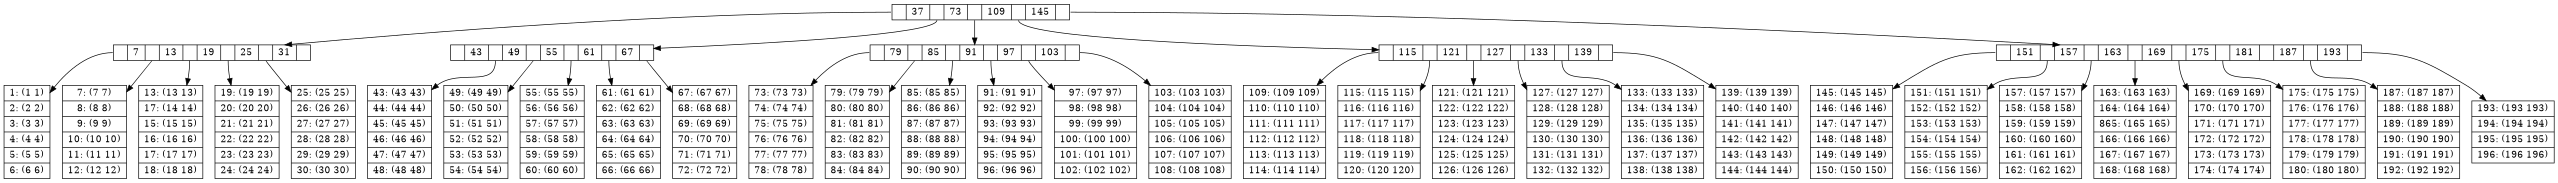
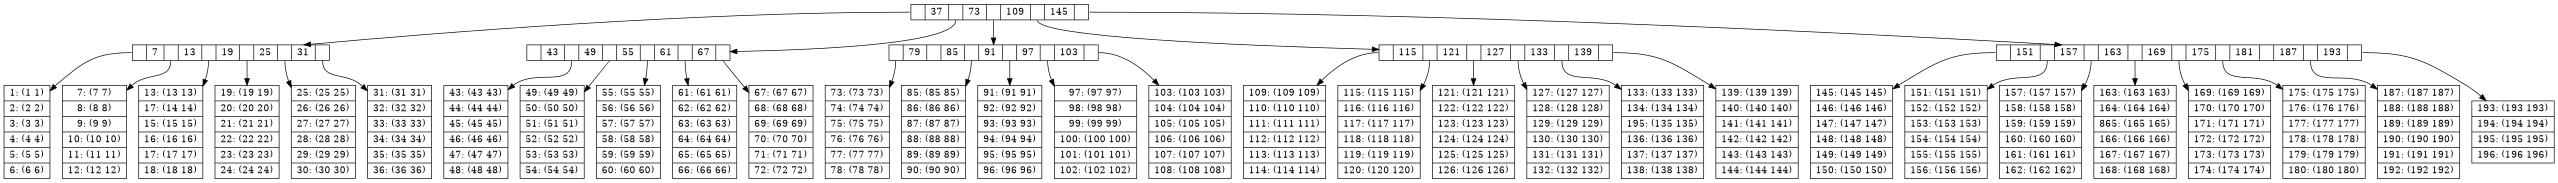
(1663, 124) -> (1663, 124)
none -> (400, 132)
(857, 132) -> none
